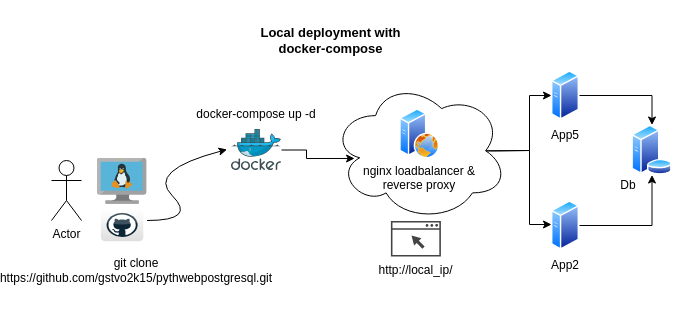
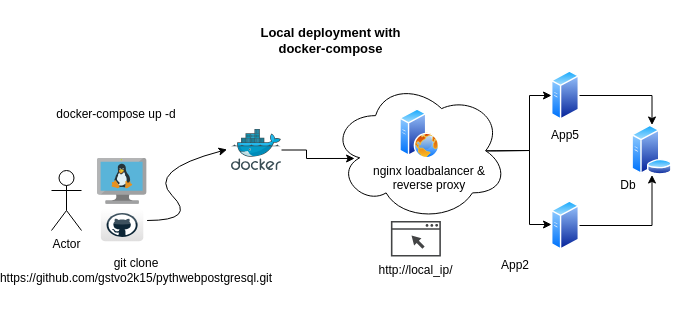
(257, 115) -> (116, 115)
(420, 185) -> (430, 185)
(67, 191) -> (67, 201)
(566, 265) -> (516, 265)
